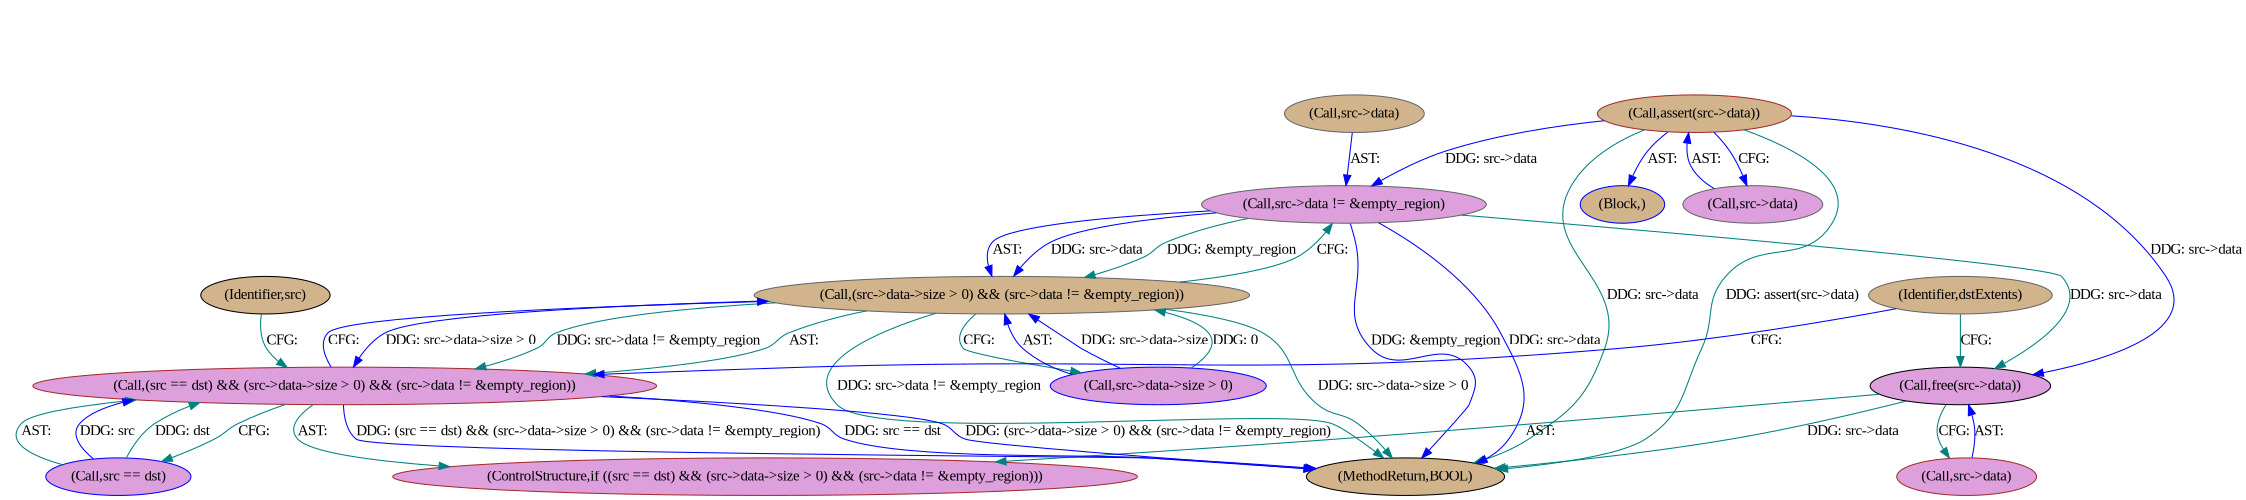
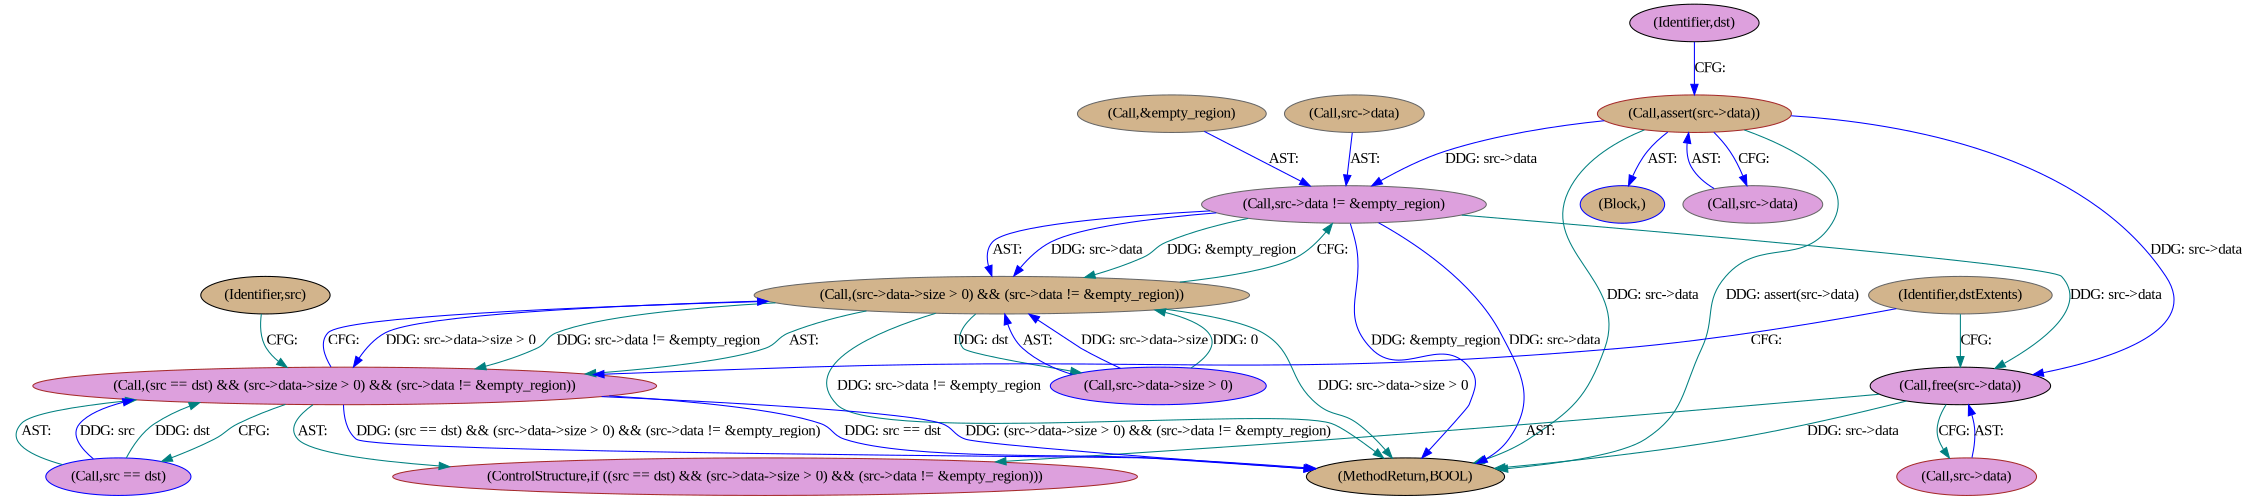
none -> (1694, 23)
none -> (1172, 114)
(981, 341) -> (981, 341)
